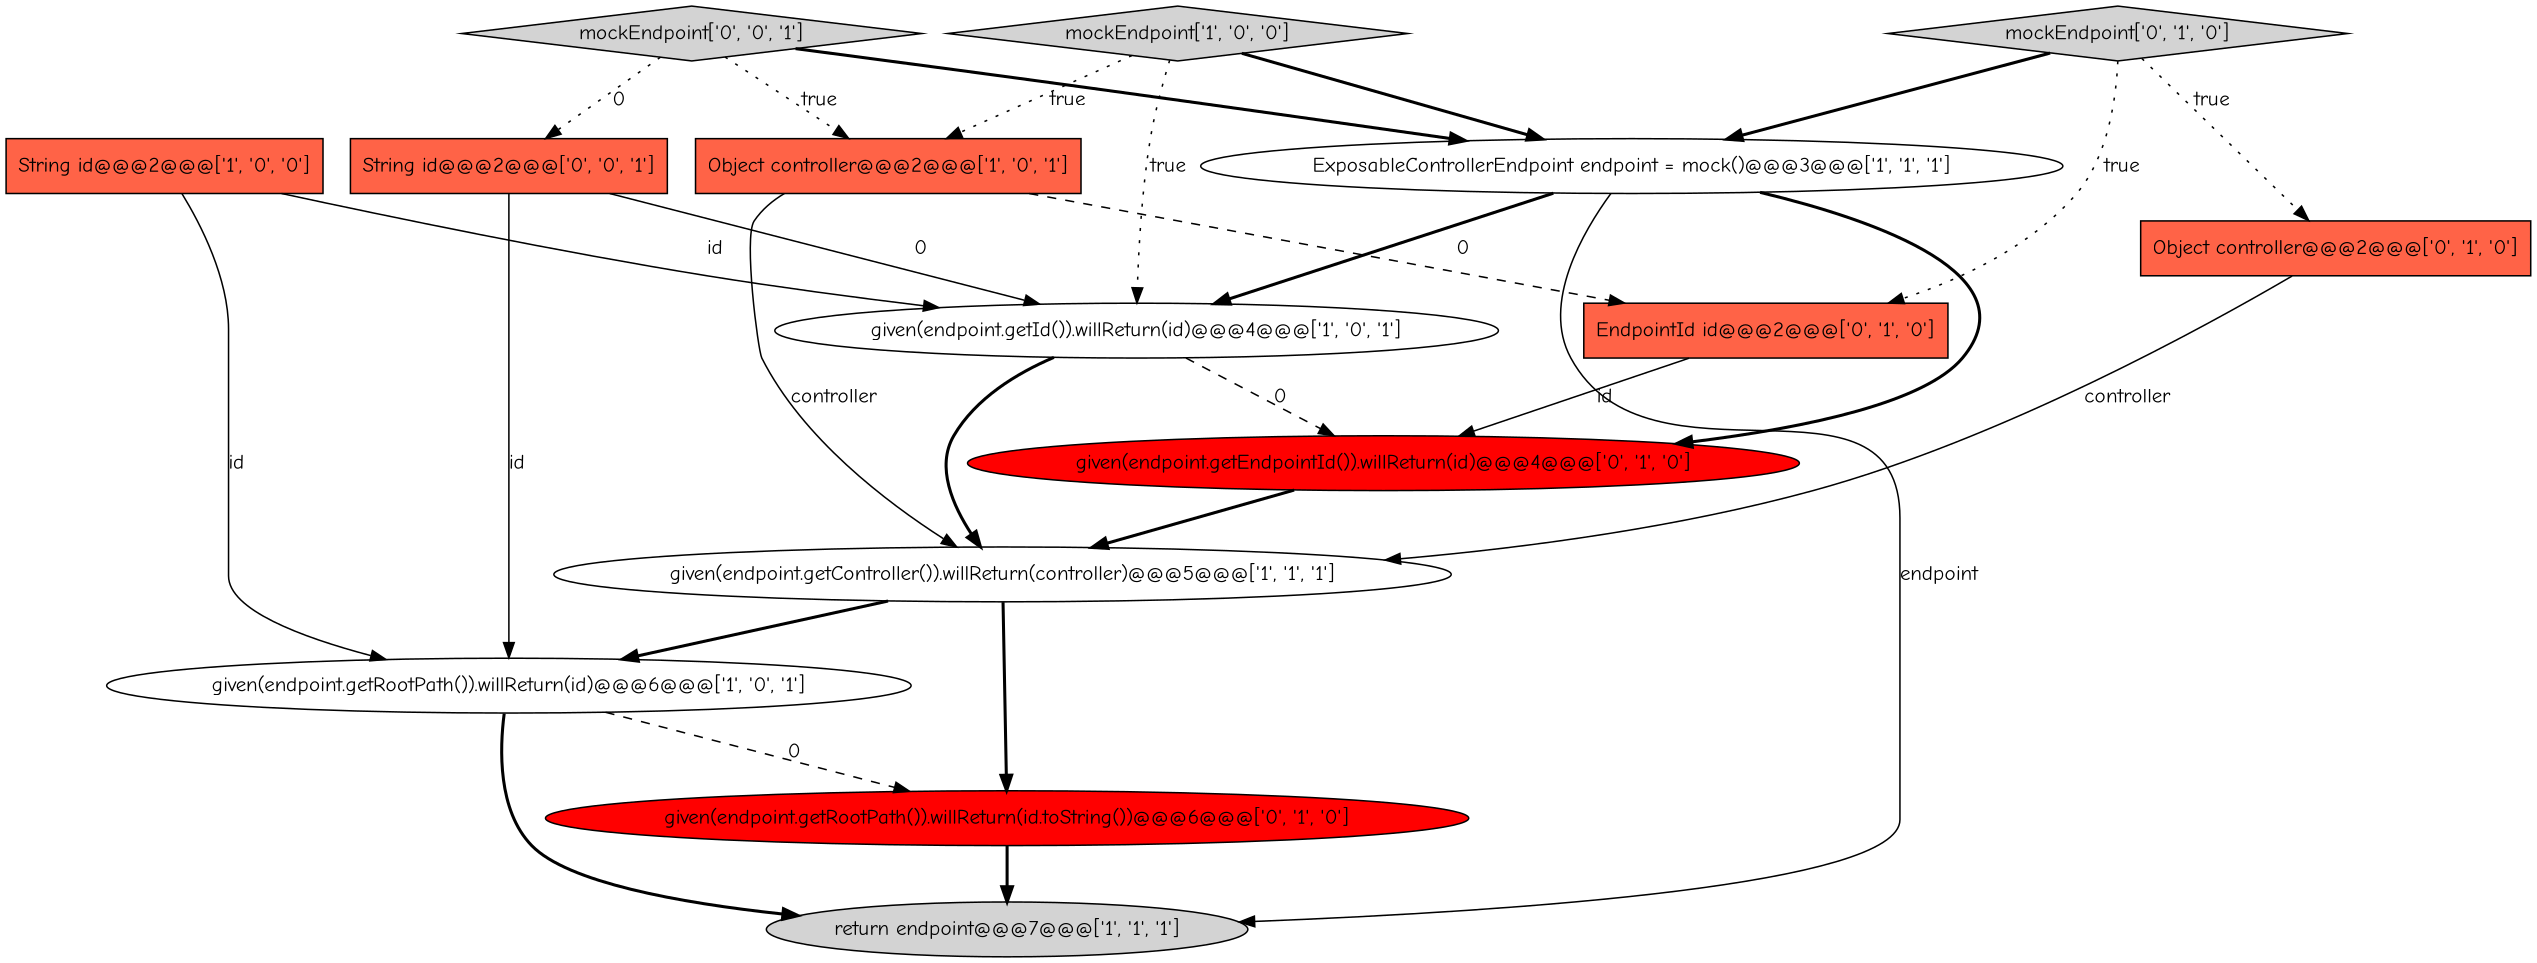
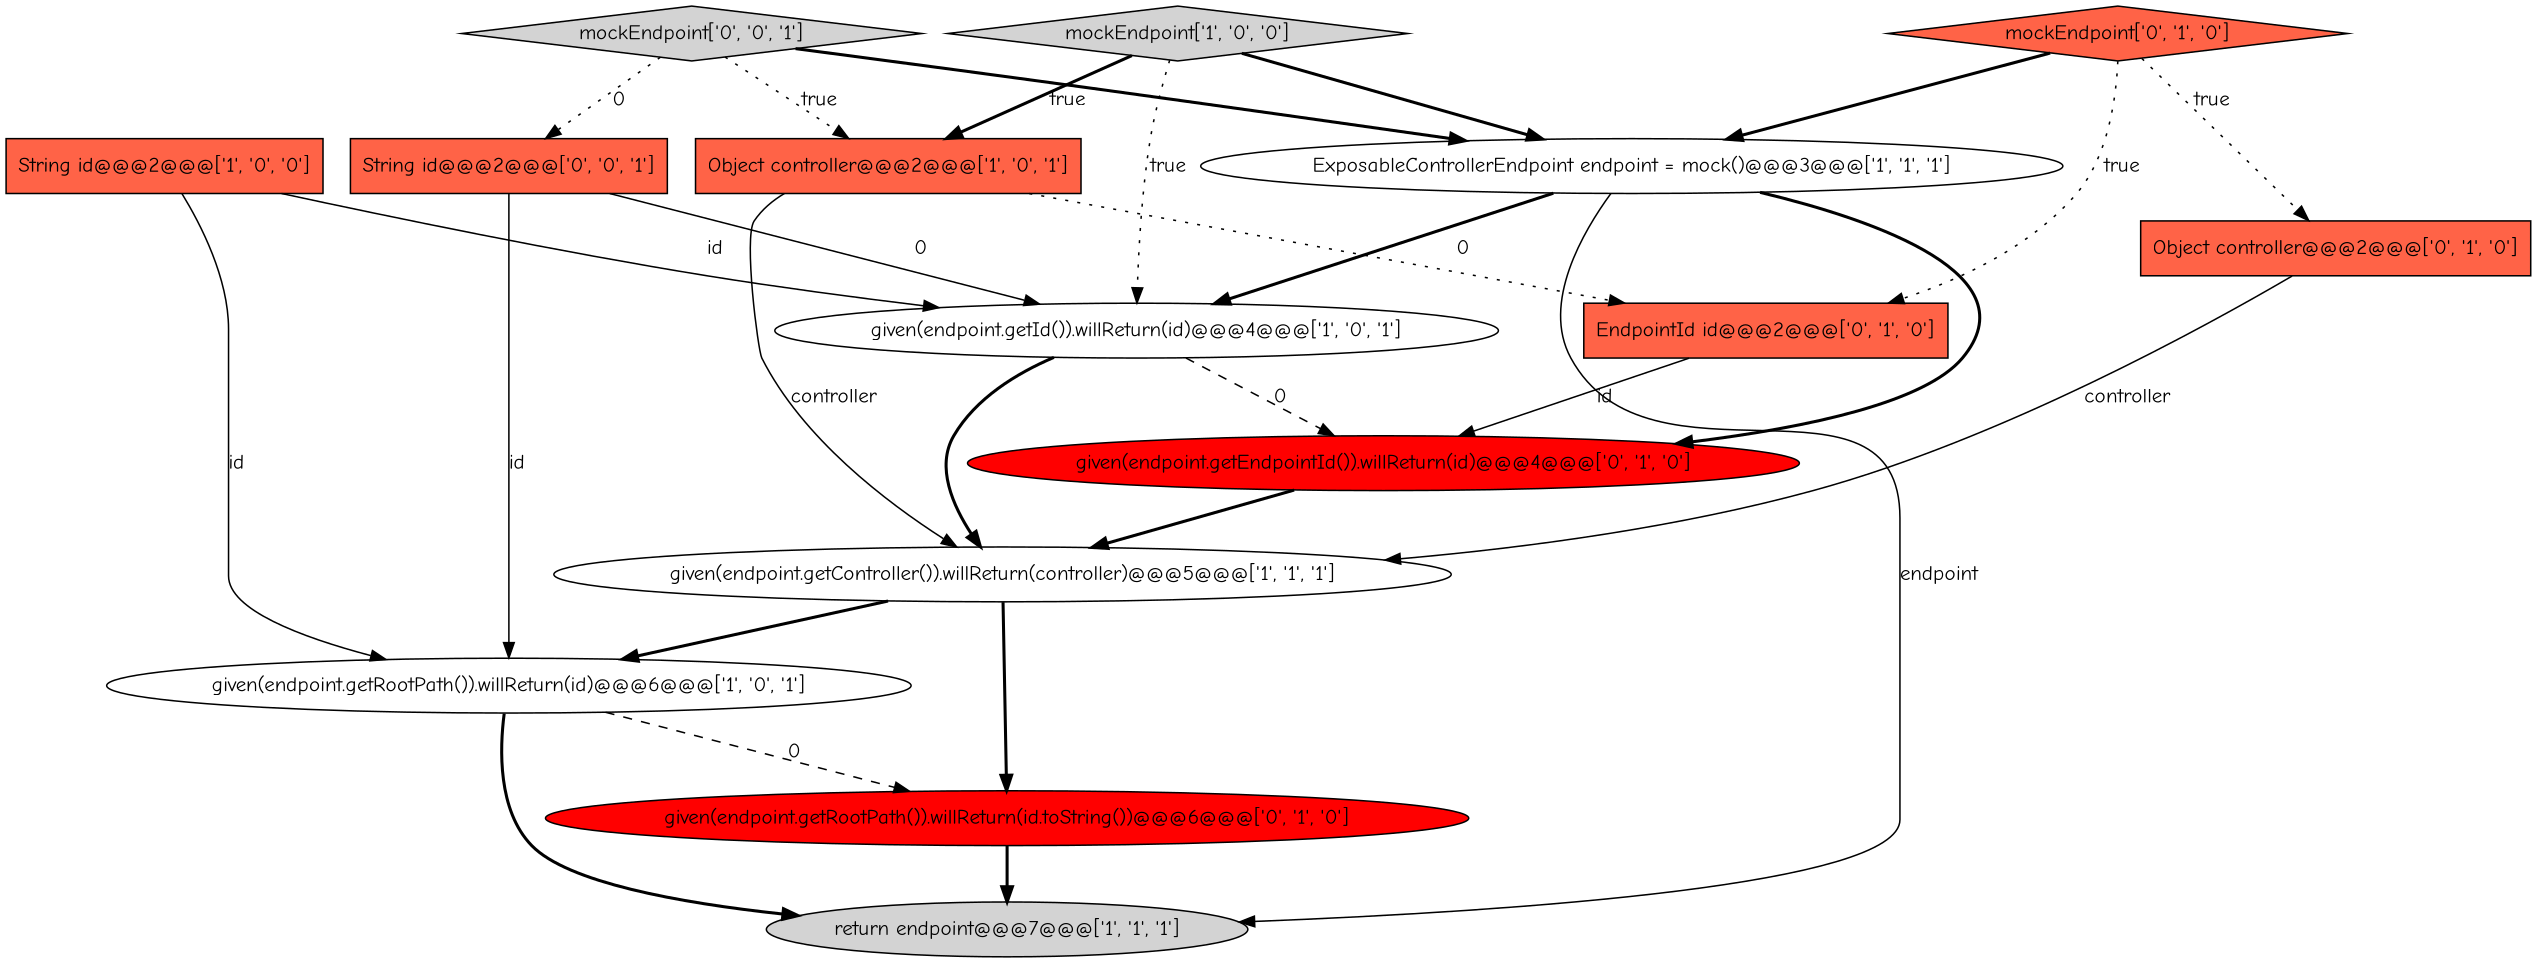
(2118, 34) -> (2118, 34)
(1046, 94) -> (1046, 94)
(1319, 247) -> (1319, 247)
